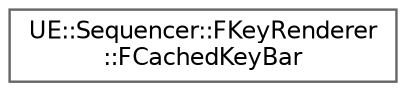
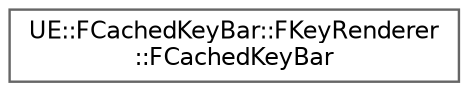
(203, 46) -> (234, 46)
